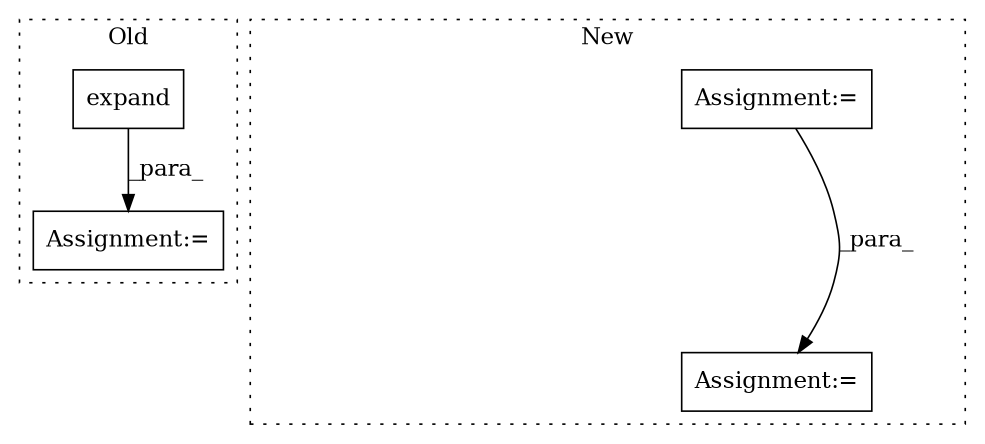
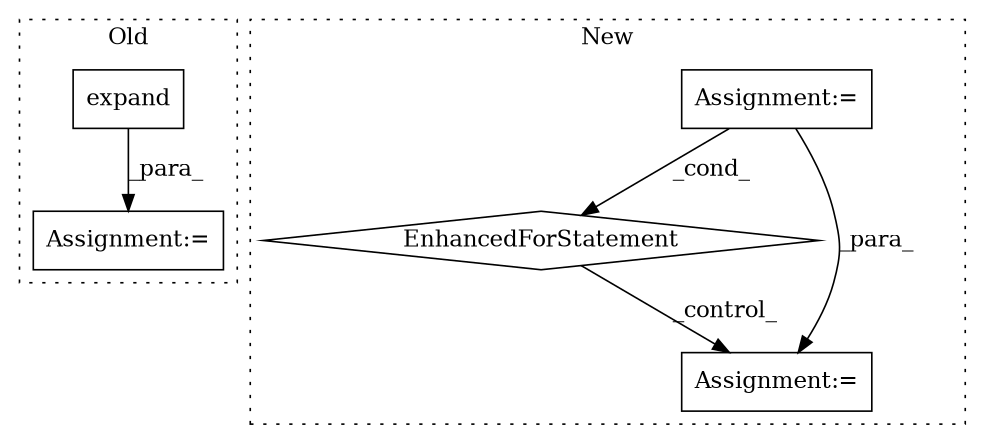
none -> (541, 240)
